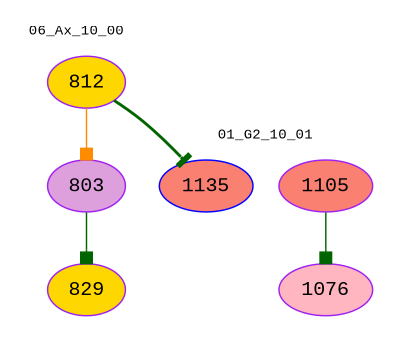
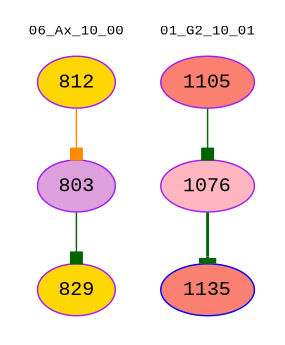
(157, 134) -> (208, 234)
